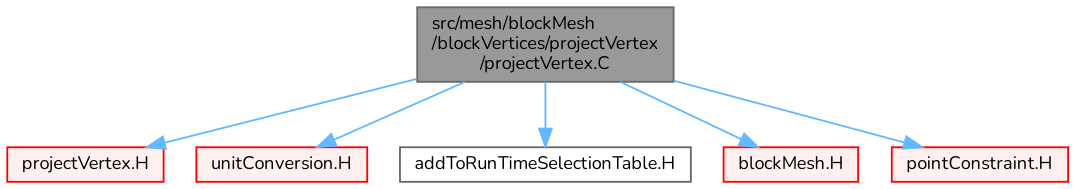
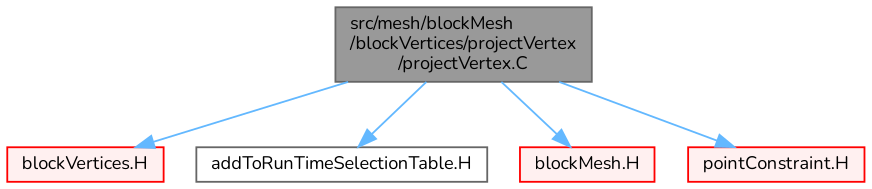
(85, 165) -> none
(282, 165) -> (85, 165)
